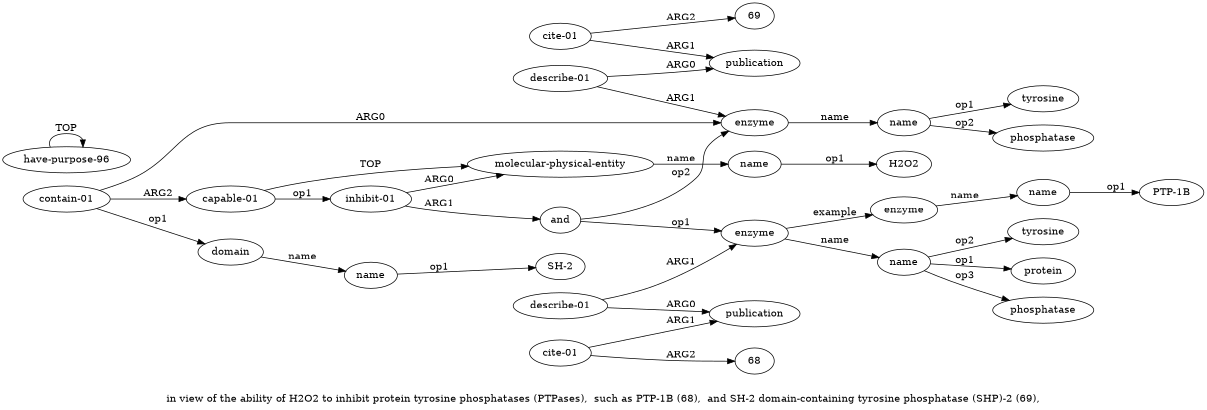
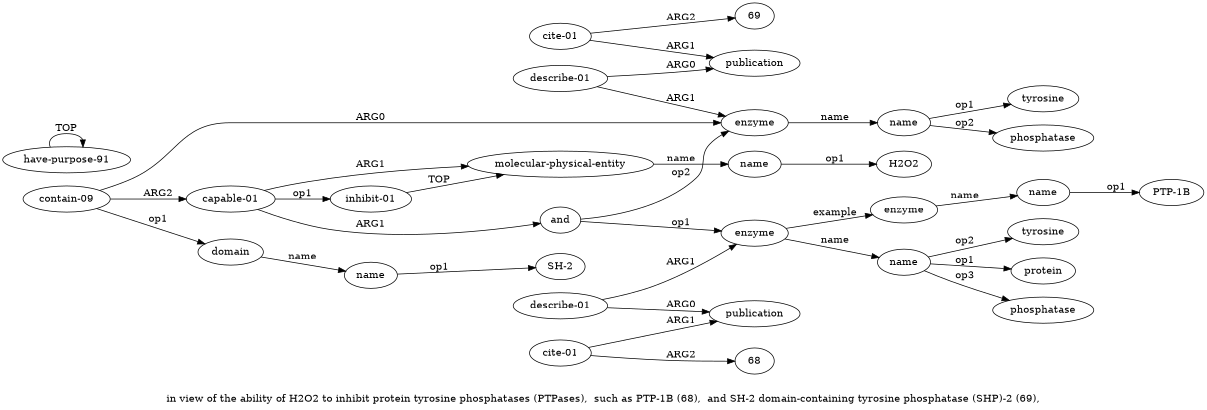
(67, 160) -> (67, 160)
(371, 165) -> (371, 165)
(439, 180) -> (439, 180)
(67, 199) -> (67, 199)
(469, 214) -> (394, 234)
